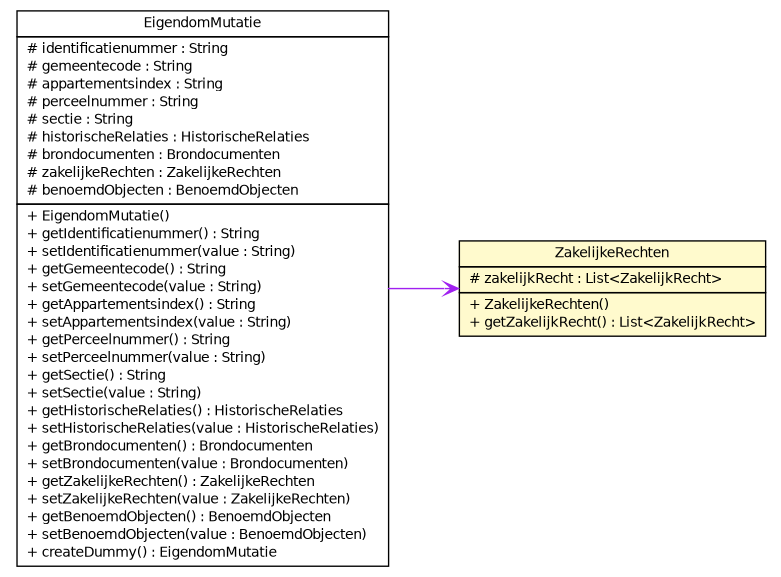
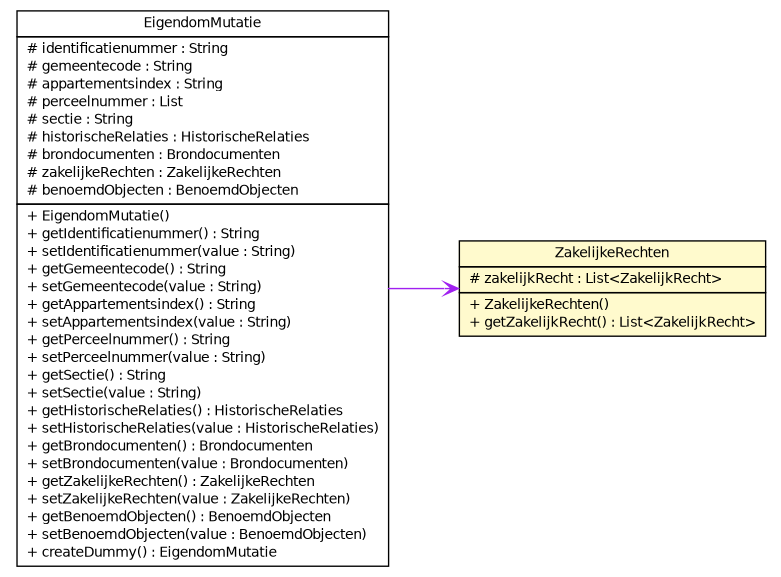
(113, 102) -> (105, 102)
